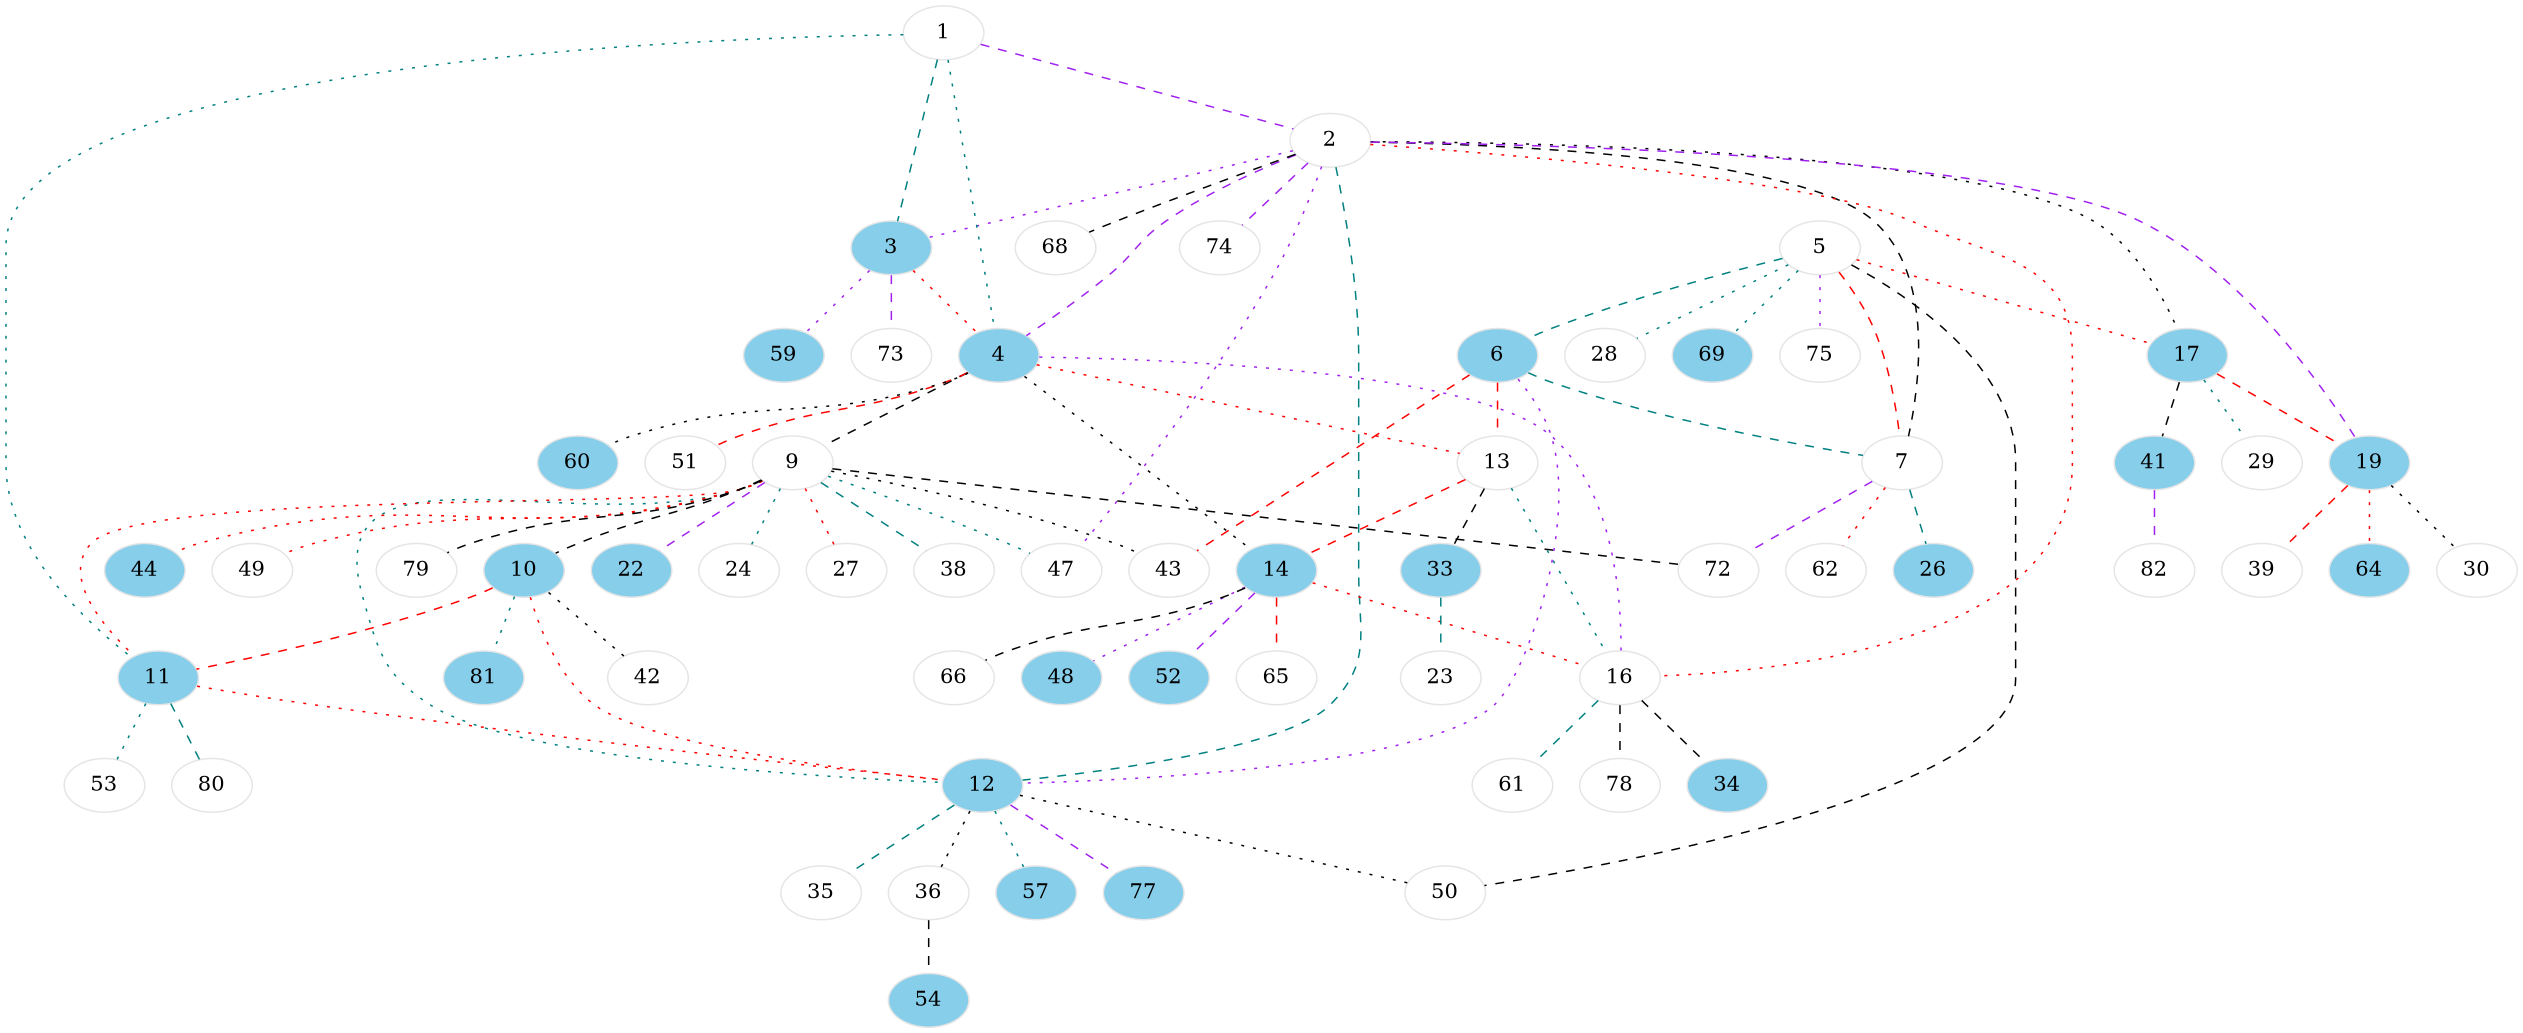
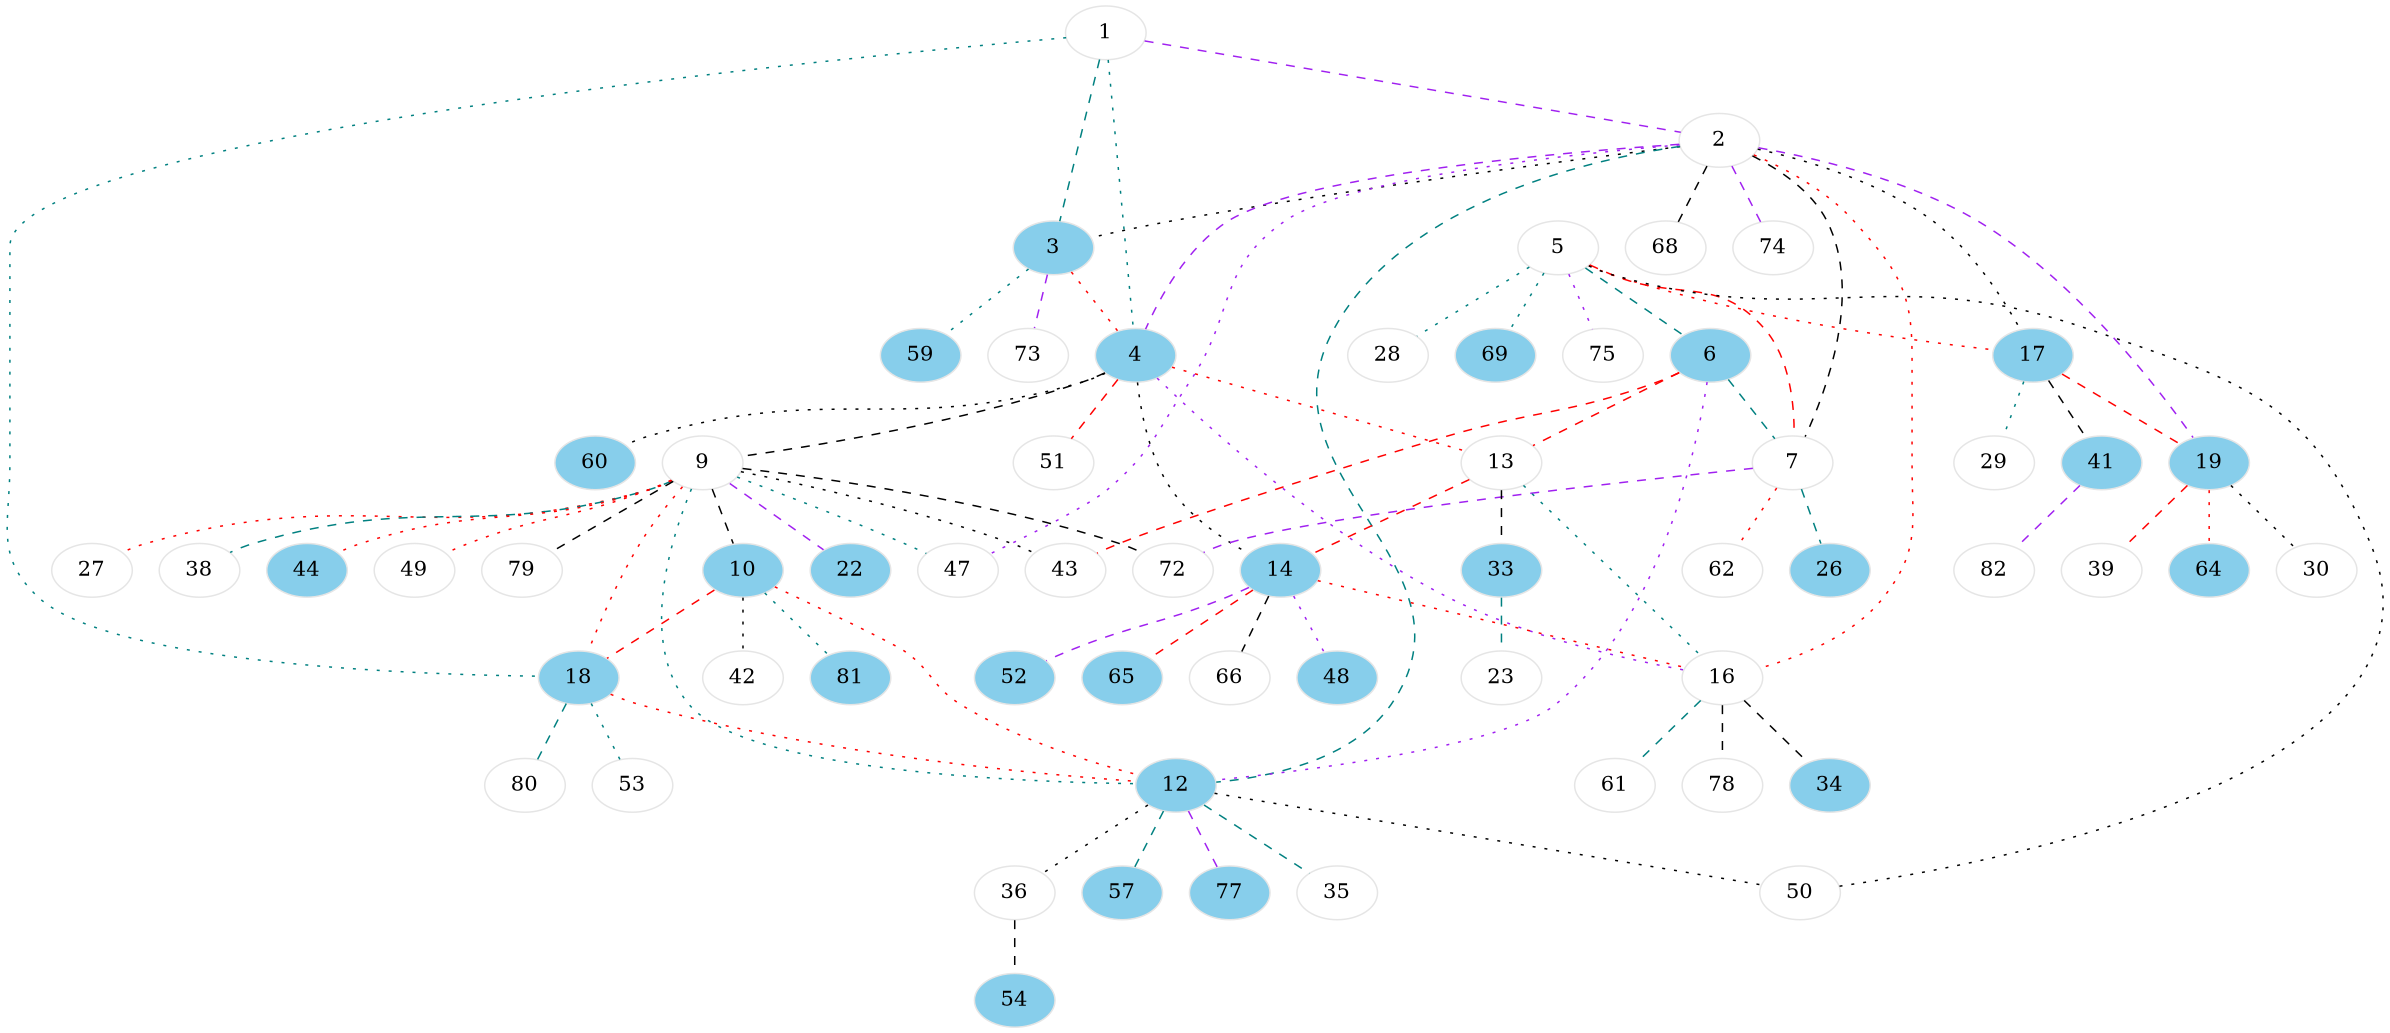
(1111, 194) -> (1385, 186)
(838, 301) -> (987, 301)
(739, 570) -> none
(158, 678) -> (579, 678)
(1277, 678) -> (1122, 678)
(1992, 725) -> (2331, 470)
(1009, 839) -> (1149, 839)
